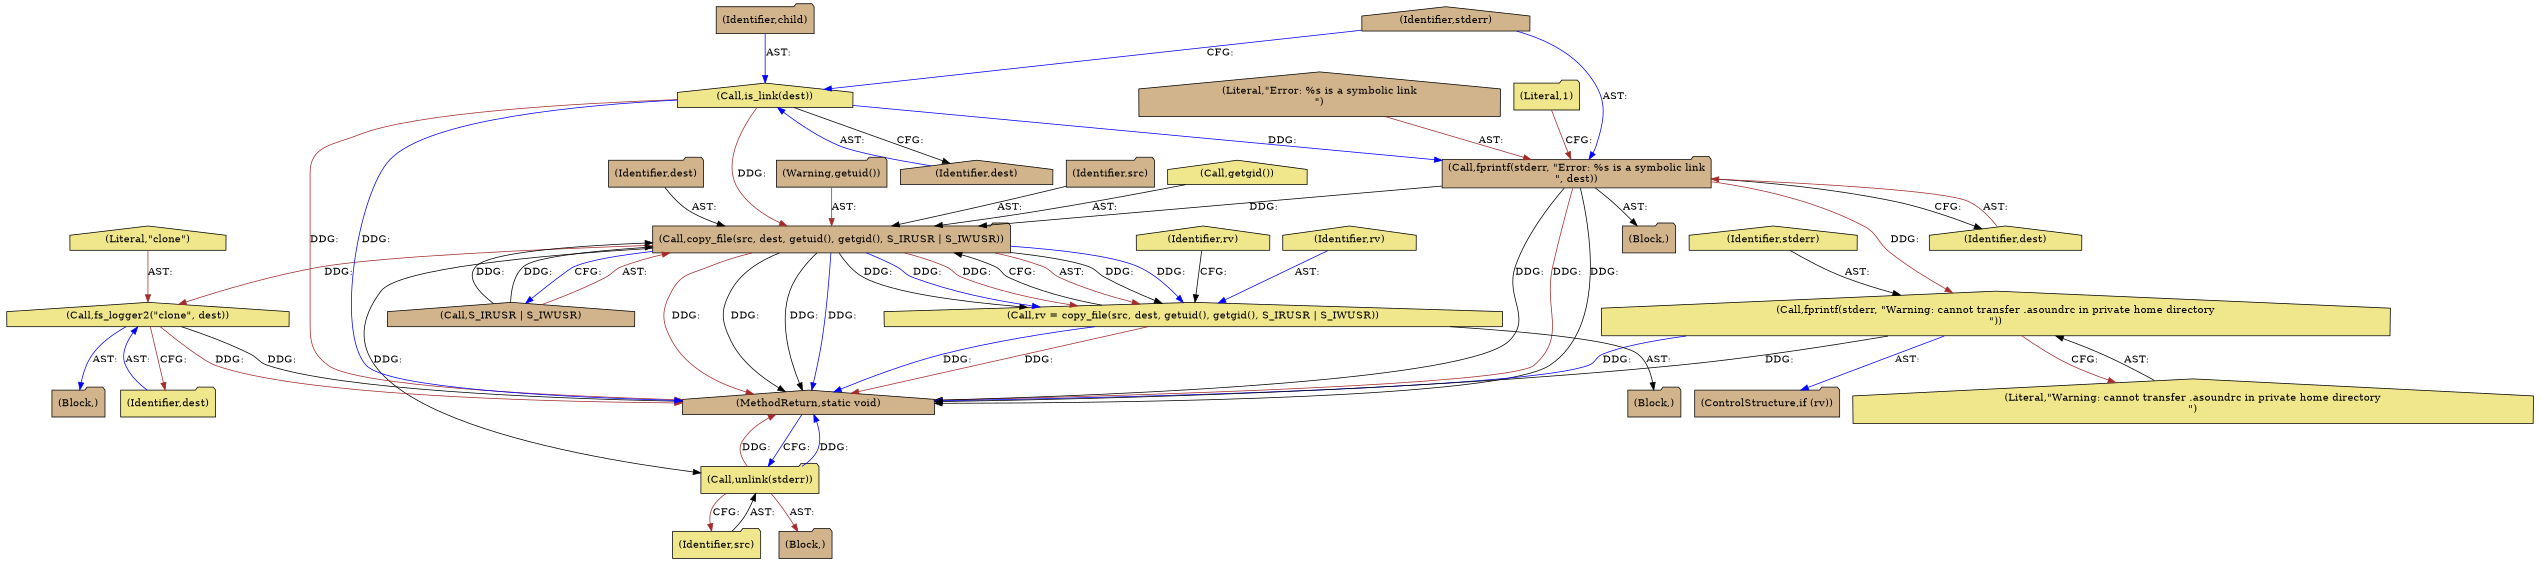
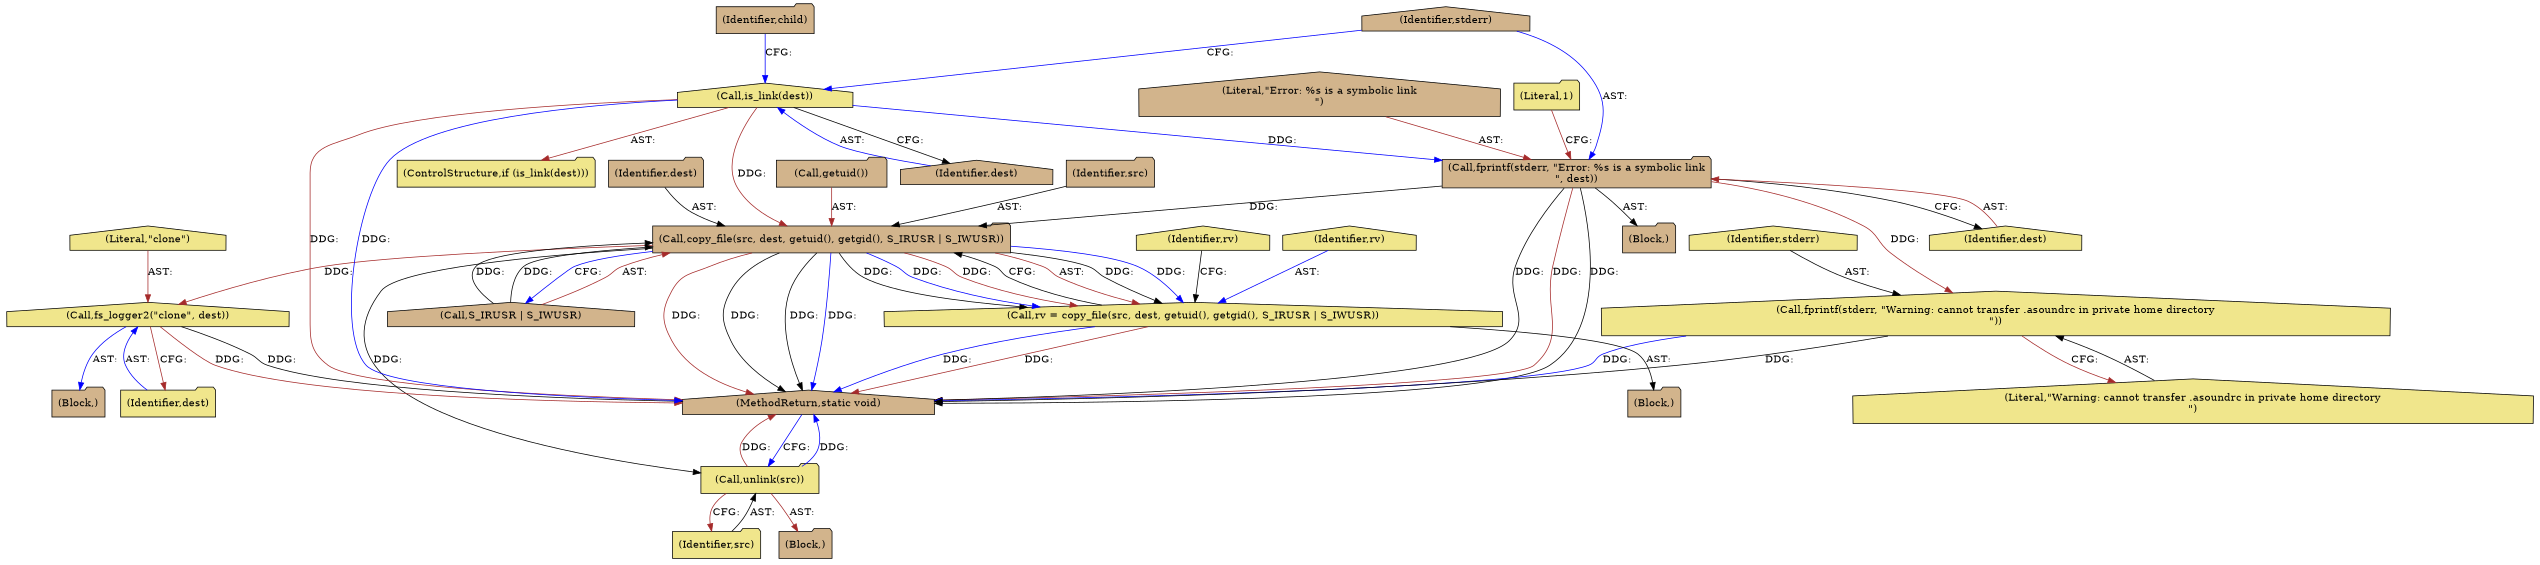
(780, 53) -> (780, 53)
none -> (496, 174)
(832, 174) -> (832, 174)
(1237, 174) -> none
(1767, 404) -> none
(760, 480) -> (760, 480)
